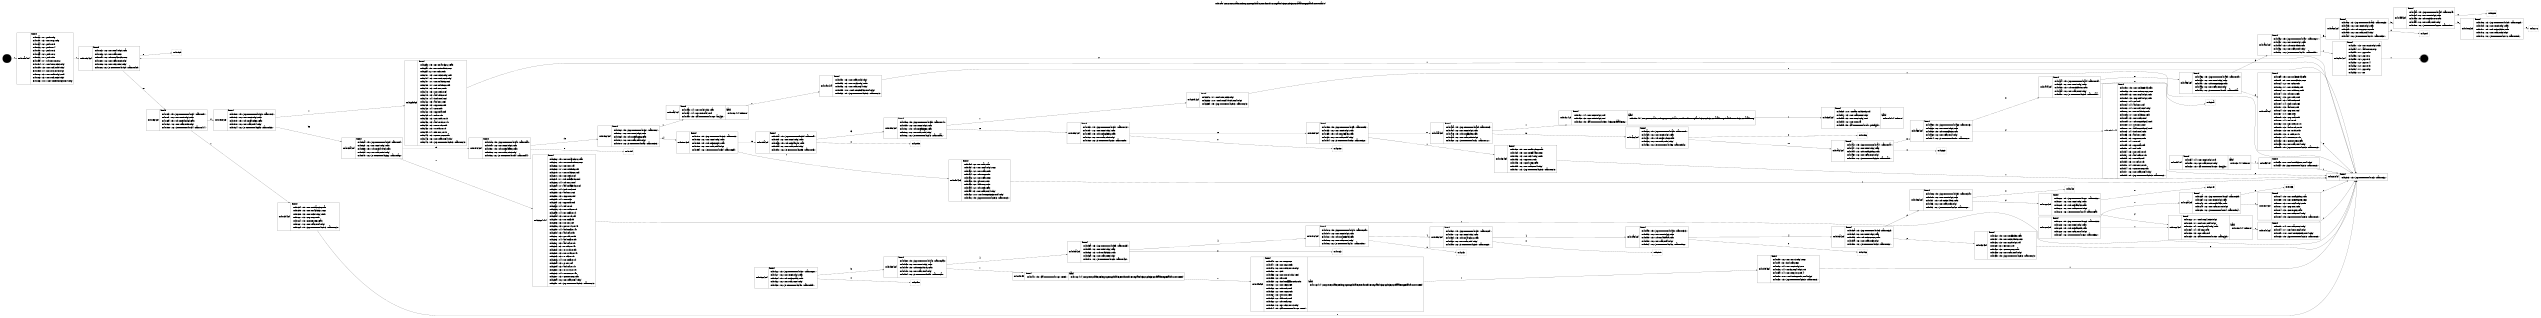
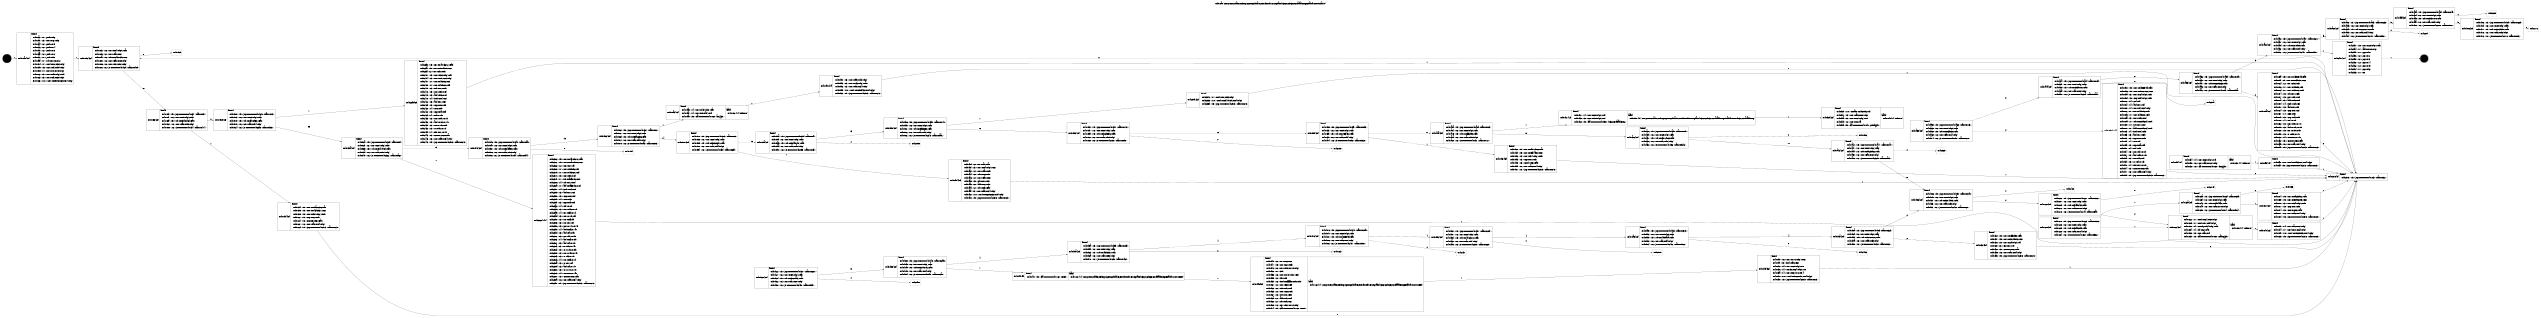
(1901, 141) -> (1901, 175)
